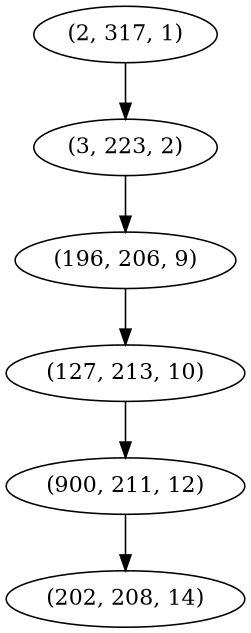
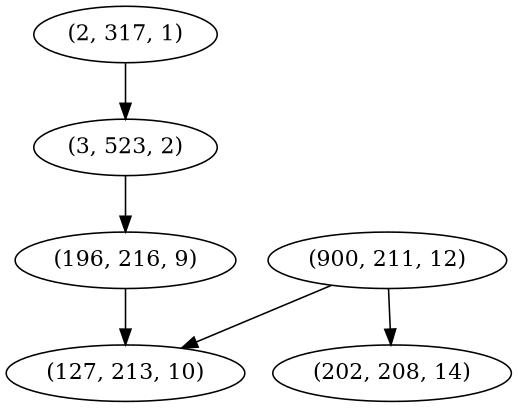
(126, 147) -> (126, 147)
(126, 260) -> (126, 260)
(126, 422) -> (264, 314)
